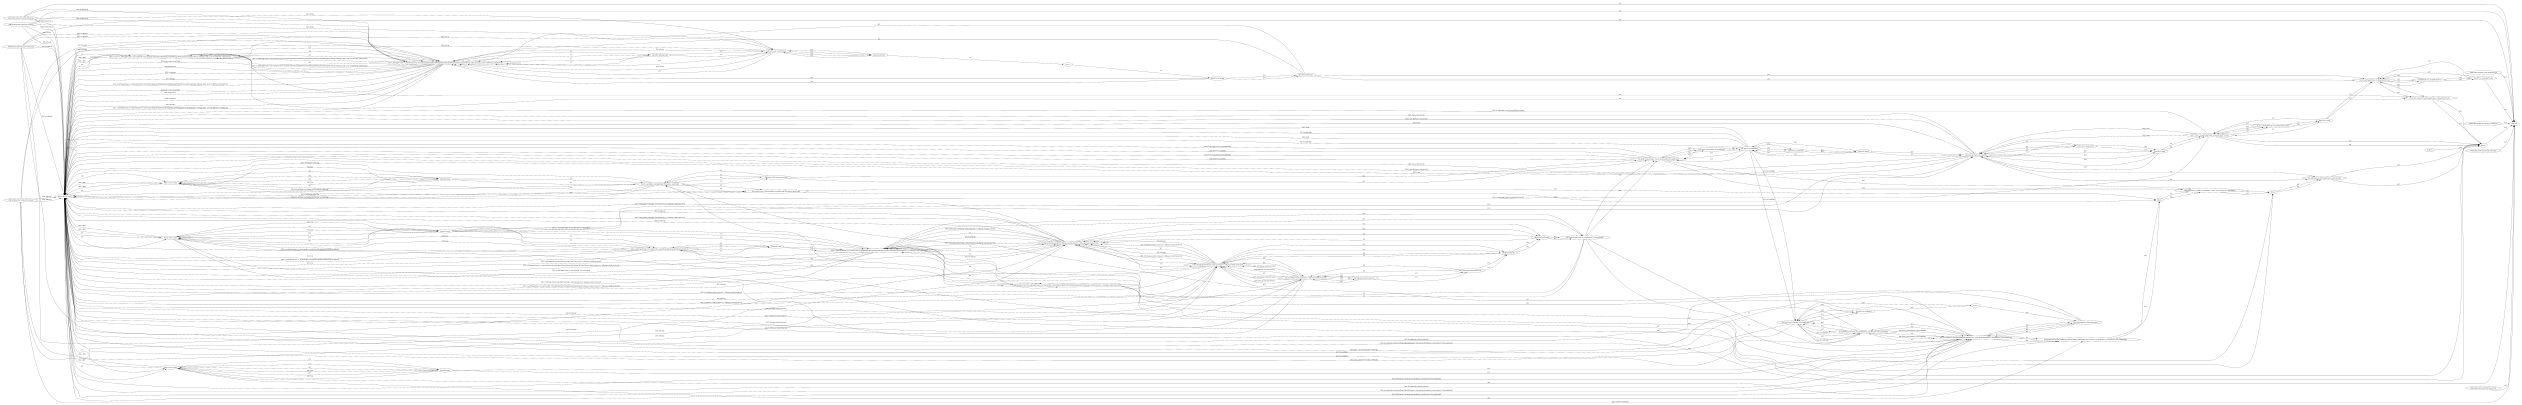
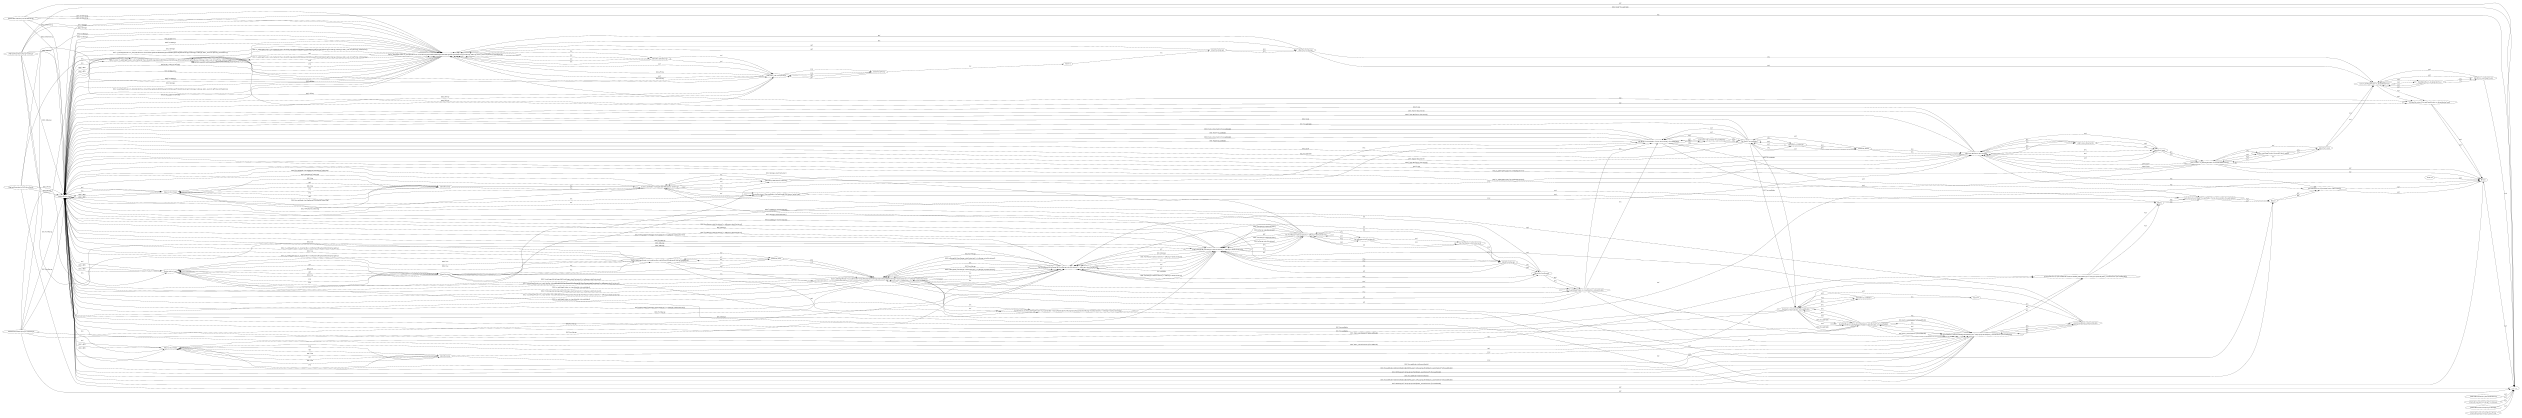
(1449, 336) -> (1386, 16)
